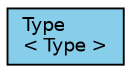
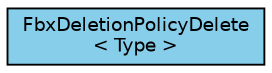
(66, 37) -> (136, 37)
